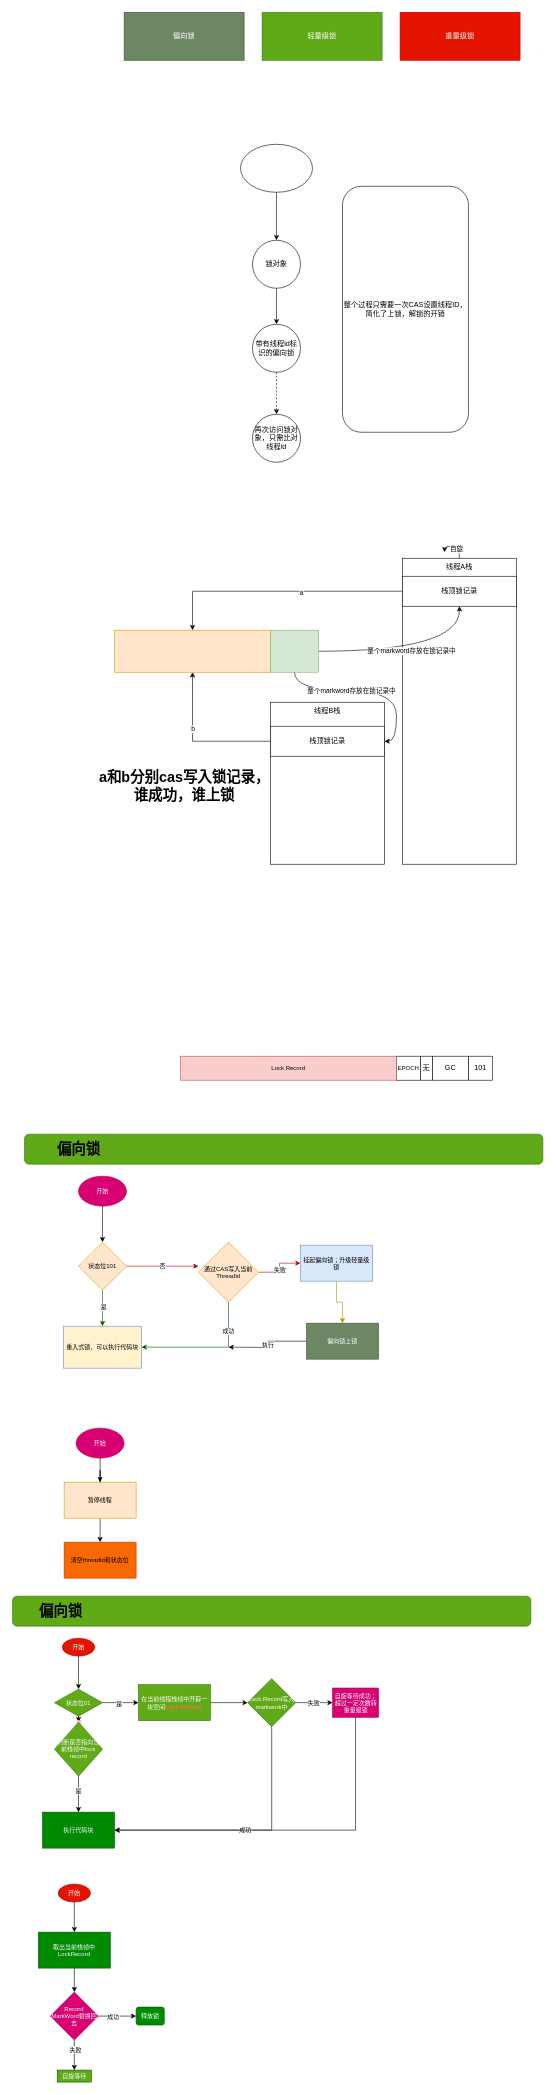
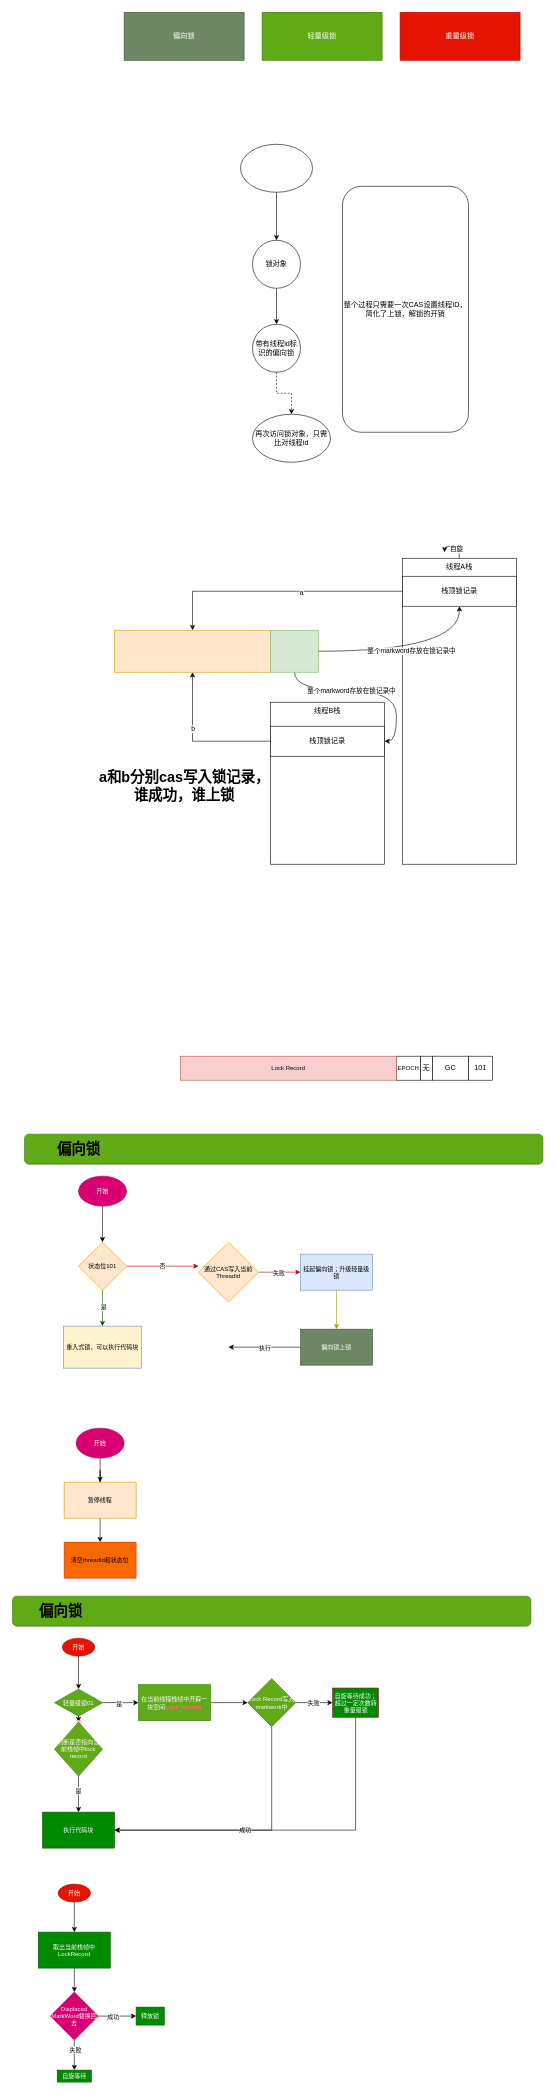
(276, 438) -> (291, 438)
(336, 1263) -> (336, 1272)
(228, 1325) -> none
(342, 1341) -> (336, 1347)
(78, 1703) -> (78, 1703)
(355, 1703) -> (355, 1703)
(74, 2016) -> (74, 2016)
(150, 2016) -> (150, 2016)
(74, 2076) -> (74, 2076)
